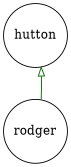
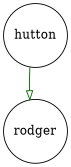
(41, 88) -> (30, 79)
